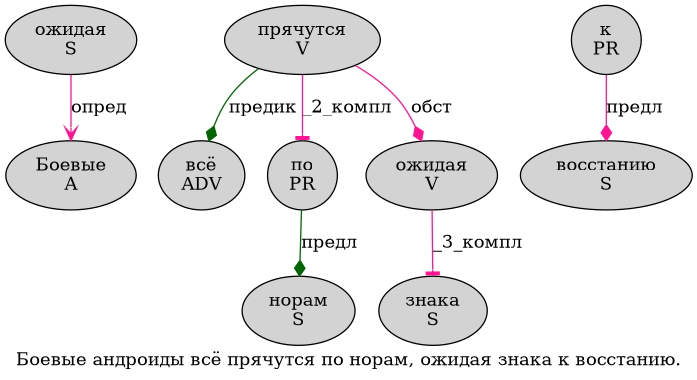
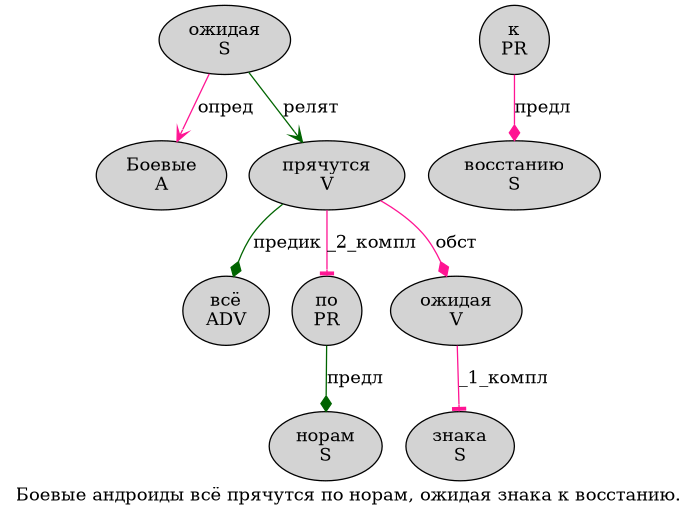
none -> (272, 102)
(478, 243) -> (504, 379)
